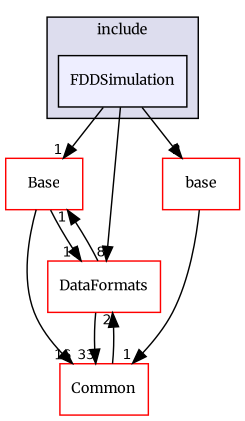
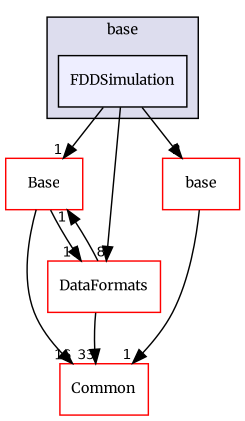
(123, 31) -> (123, 31)
(114, 345) -> none
